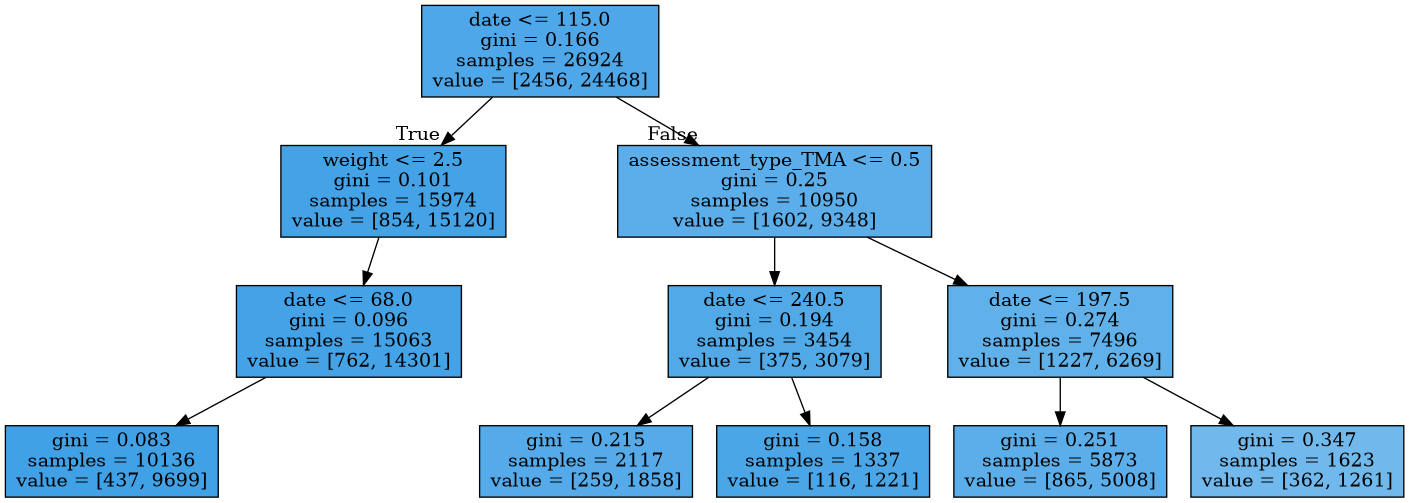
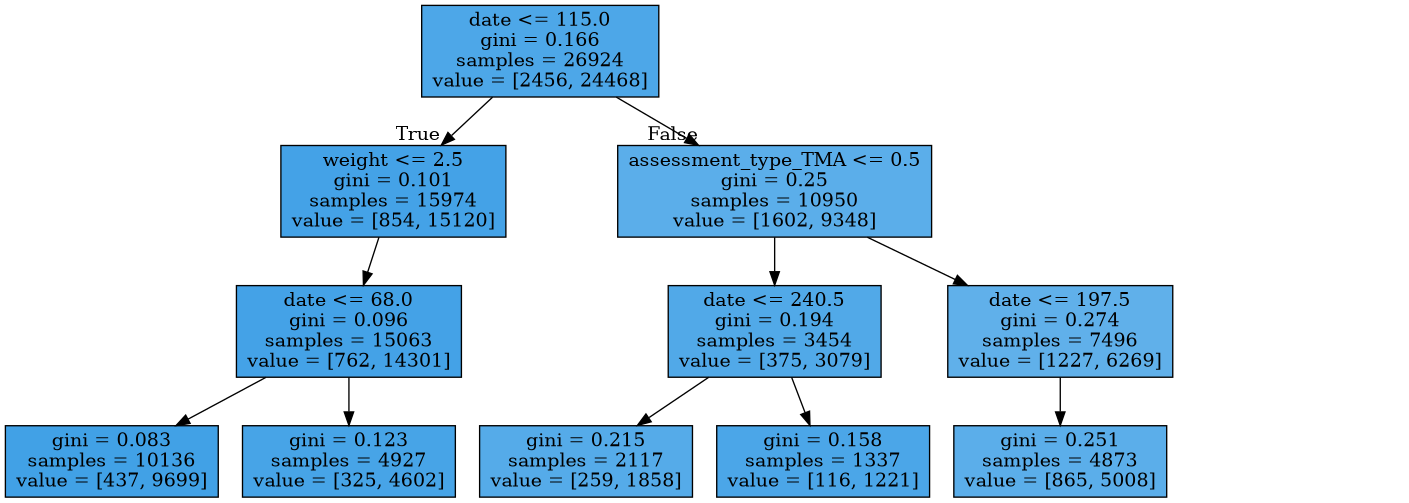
none -> (349, 461)
(1060, 461) -> (1060, 461)
(1297, 461) -> none
